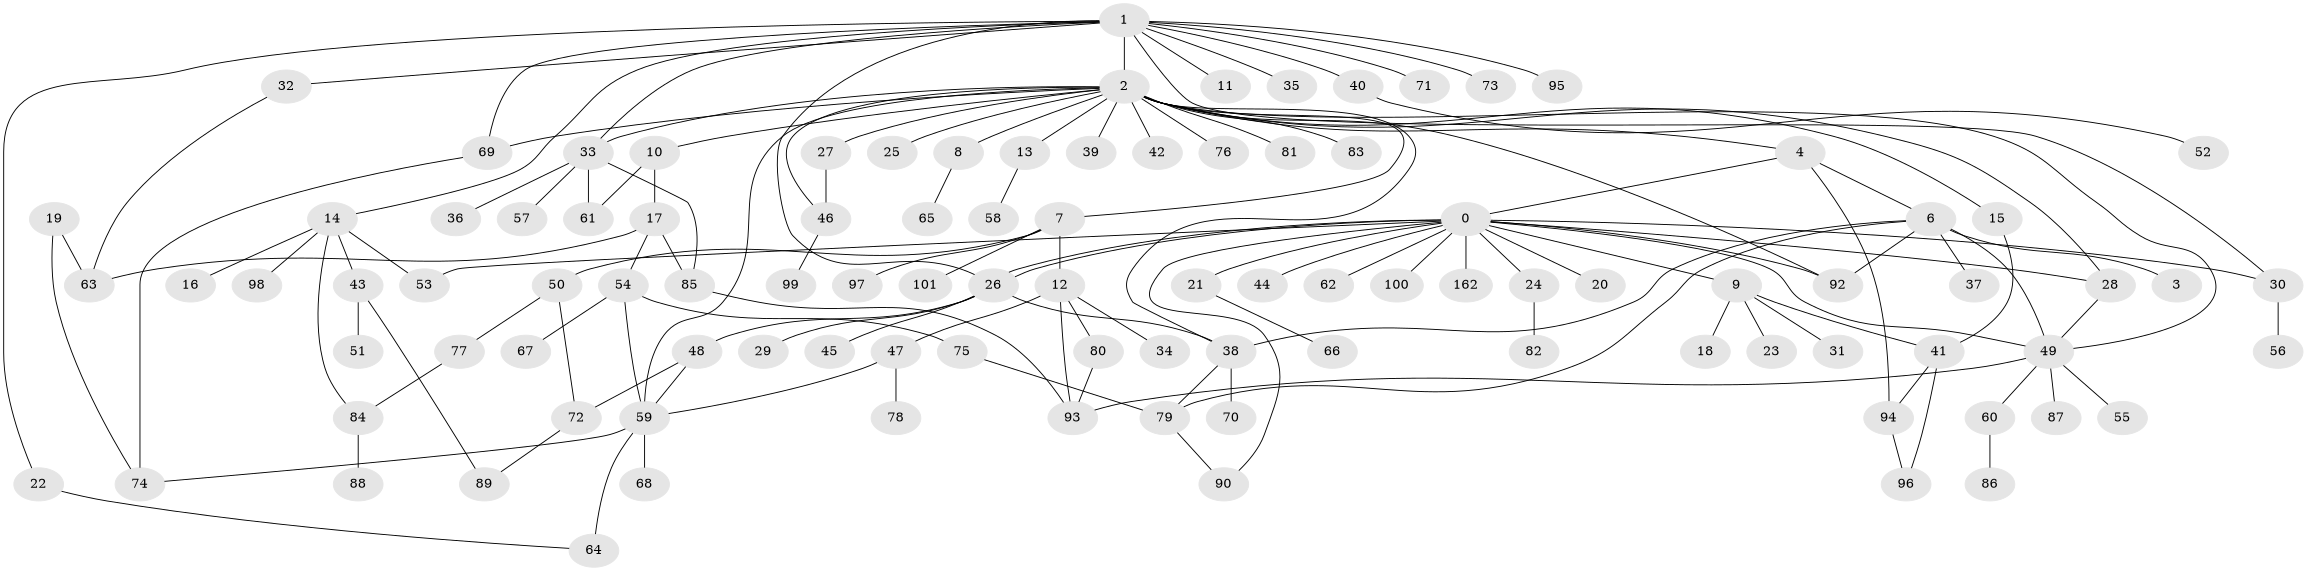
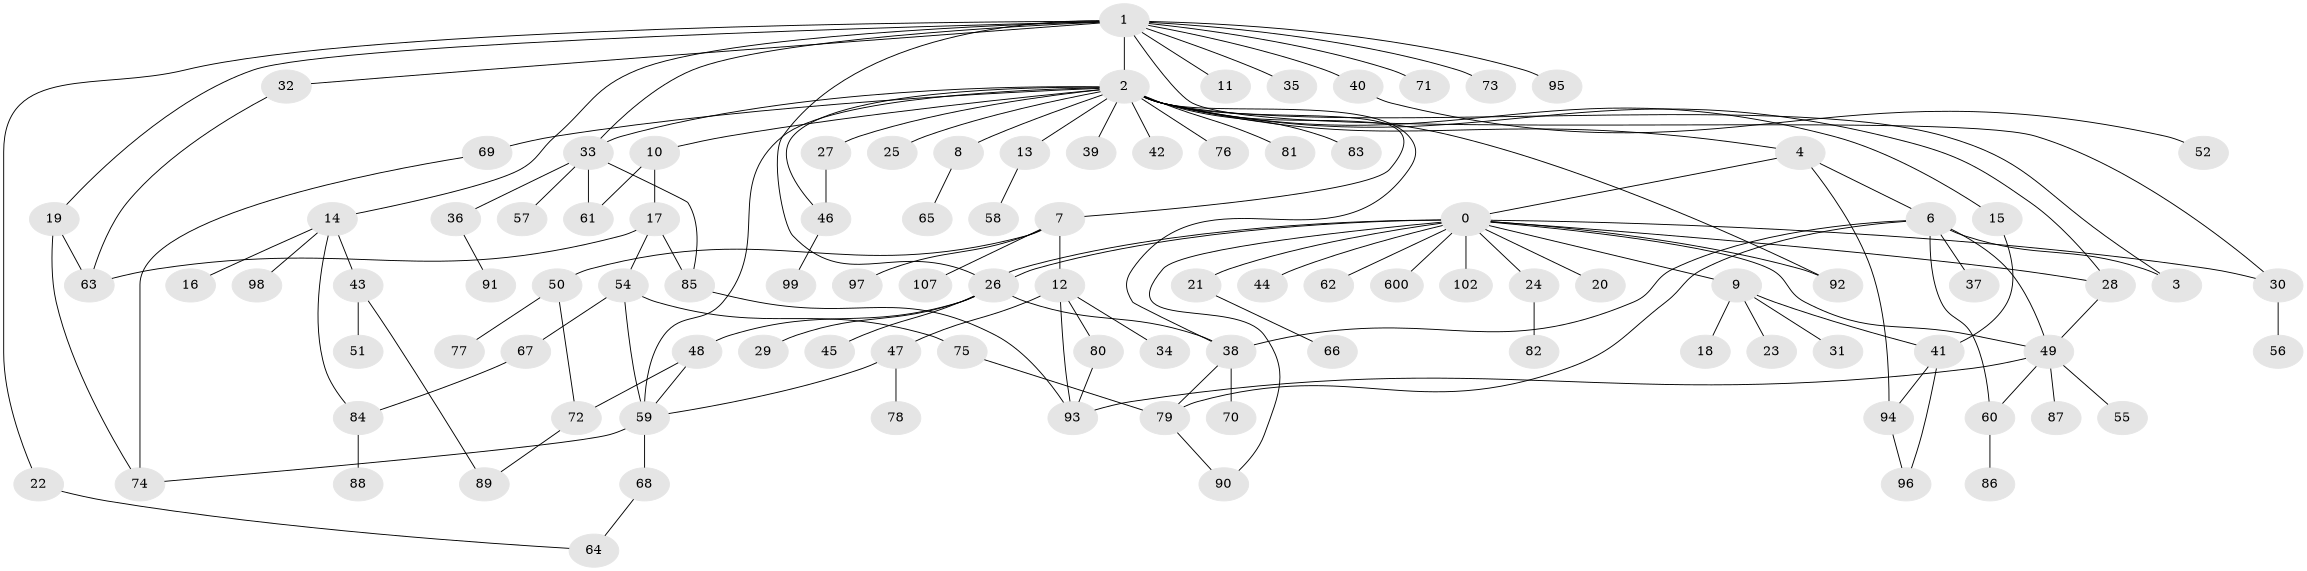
(772, 36) -> (560, 41)
(1918, 121) -> (1407, 117)
(1889, 249) -> (1957, 319)
(425, 285) -> none
none -> (491, 285)
(925, 285) -> (925, 285)
(1397, 285) -> (1397, 285)
(1466, 285) -> (1466, 285)
(409, 385) -> (444, 387)
(607, 481) -> (619, 518)
